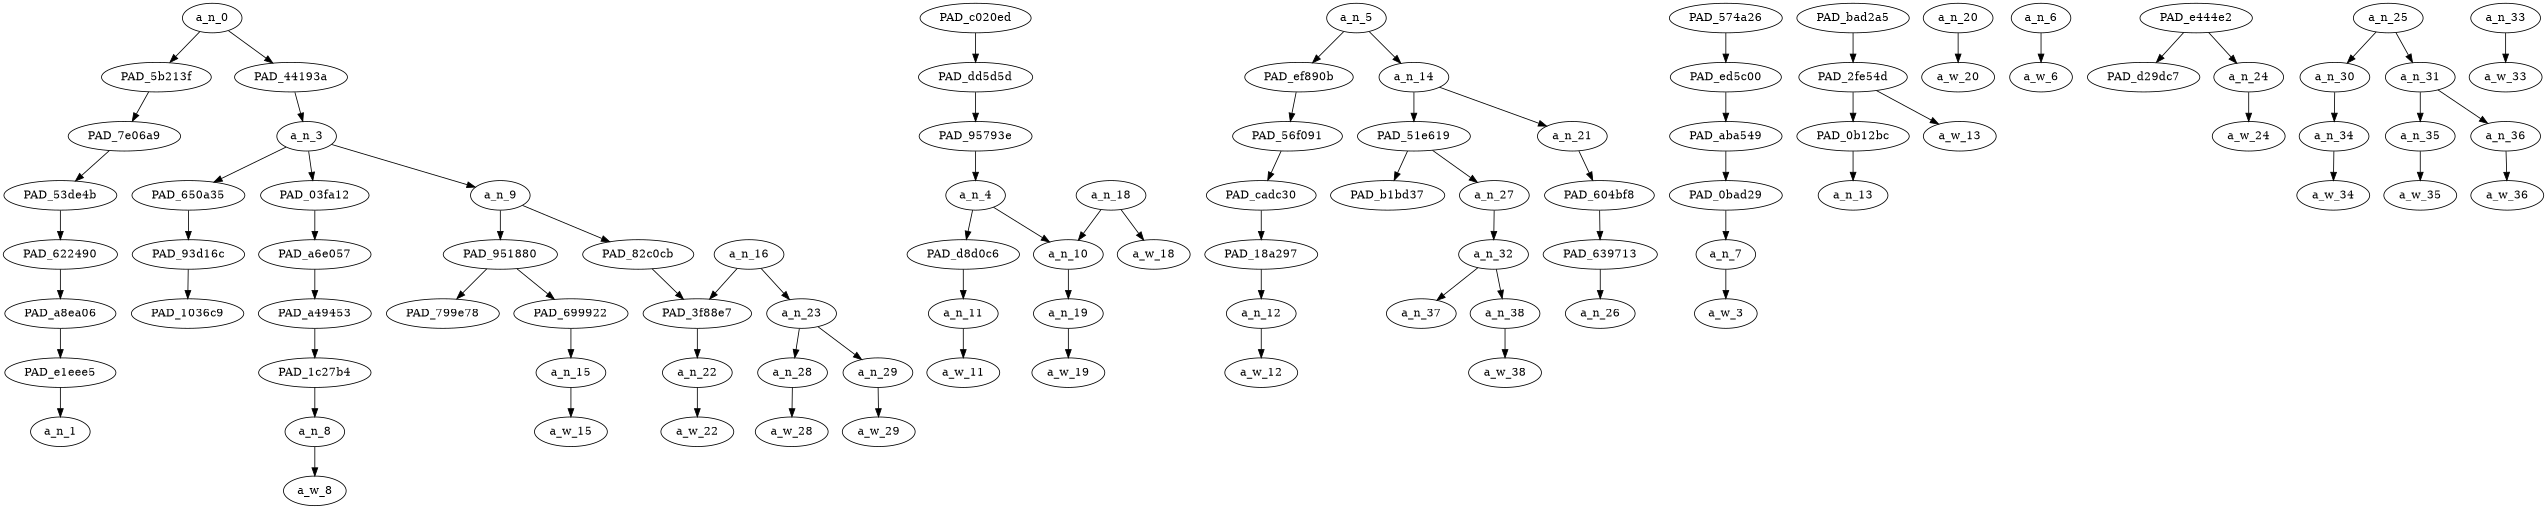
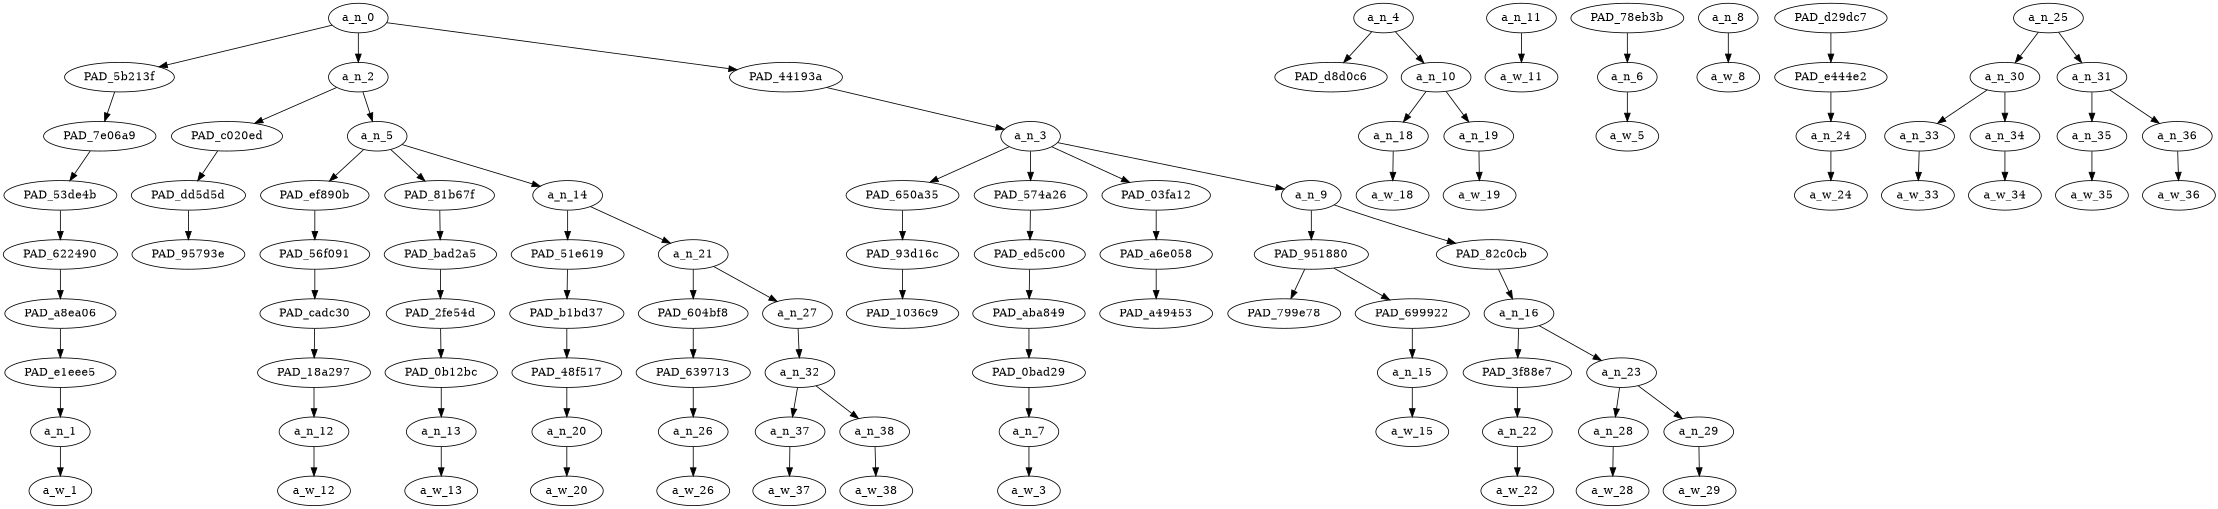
none -> (1627, 18)
(2173, 44) -> (1831, 44)
none -> (358, 77)
(2041, 77) -> (1627, 136)
none -> (1966, 104)
(1904, 105) -> (441, 457)
(1726, 136) -> (1029, 314)
(976, 162) -> none
none -> (1031, 162)
(1452, 164) -> (742, 282)
none -> (440, 195)
(1092, 222) -> (1417, 103)
(315, 254) -> (1156, 254)
(963, 280) -> none
(665, 281) -> (1504, 280)
(315, 373) -> none
none -> (567, 373)
none -> (60, 491)
none -> (693, 491)
none -> (789, 491)
